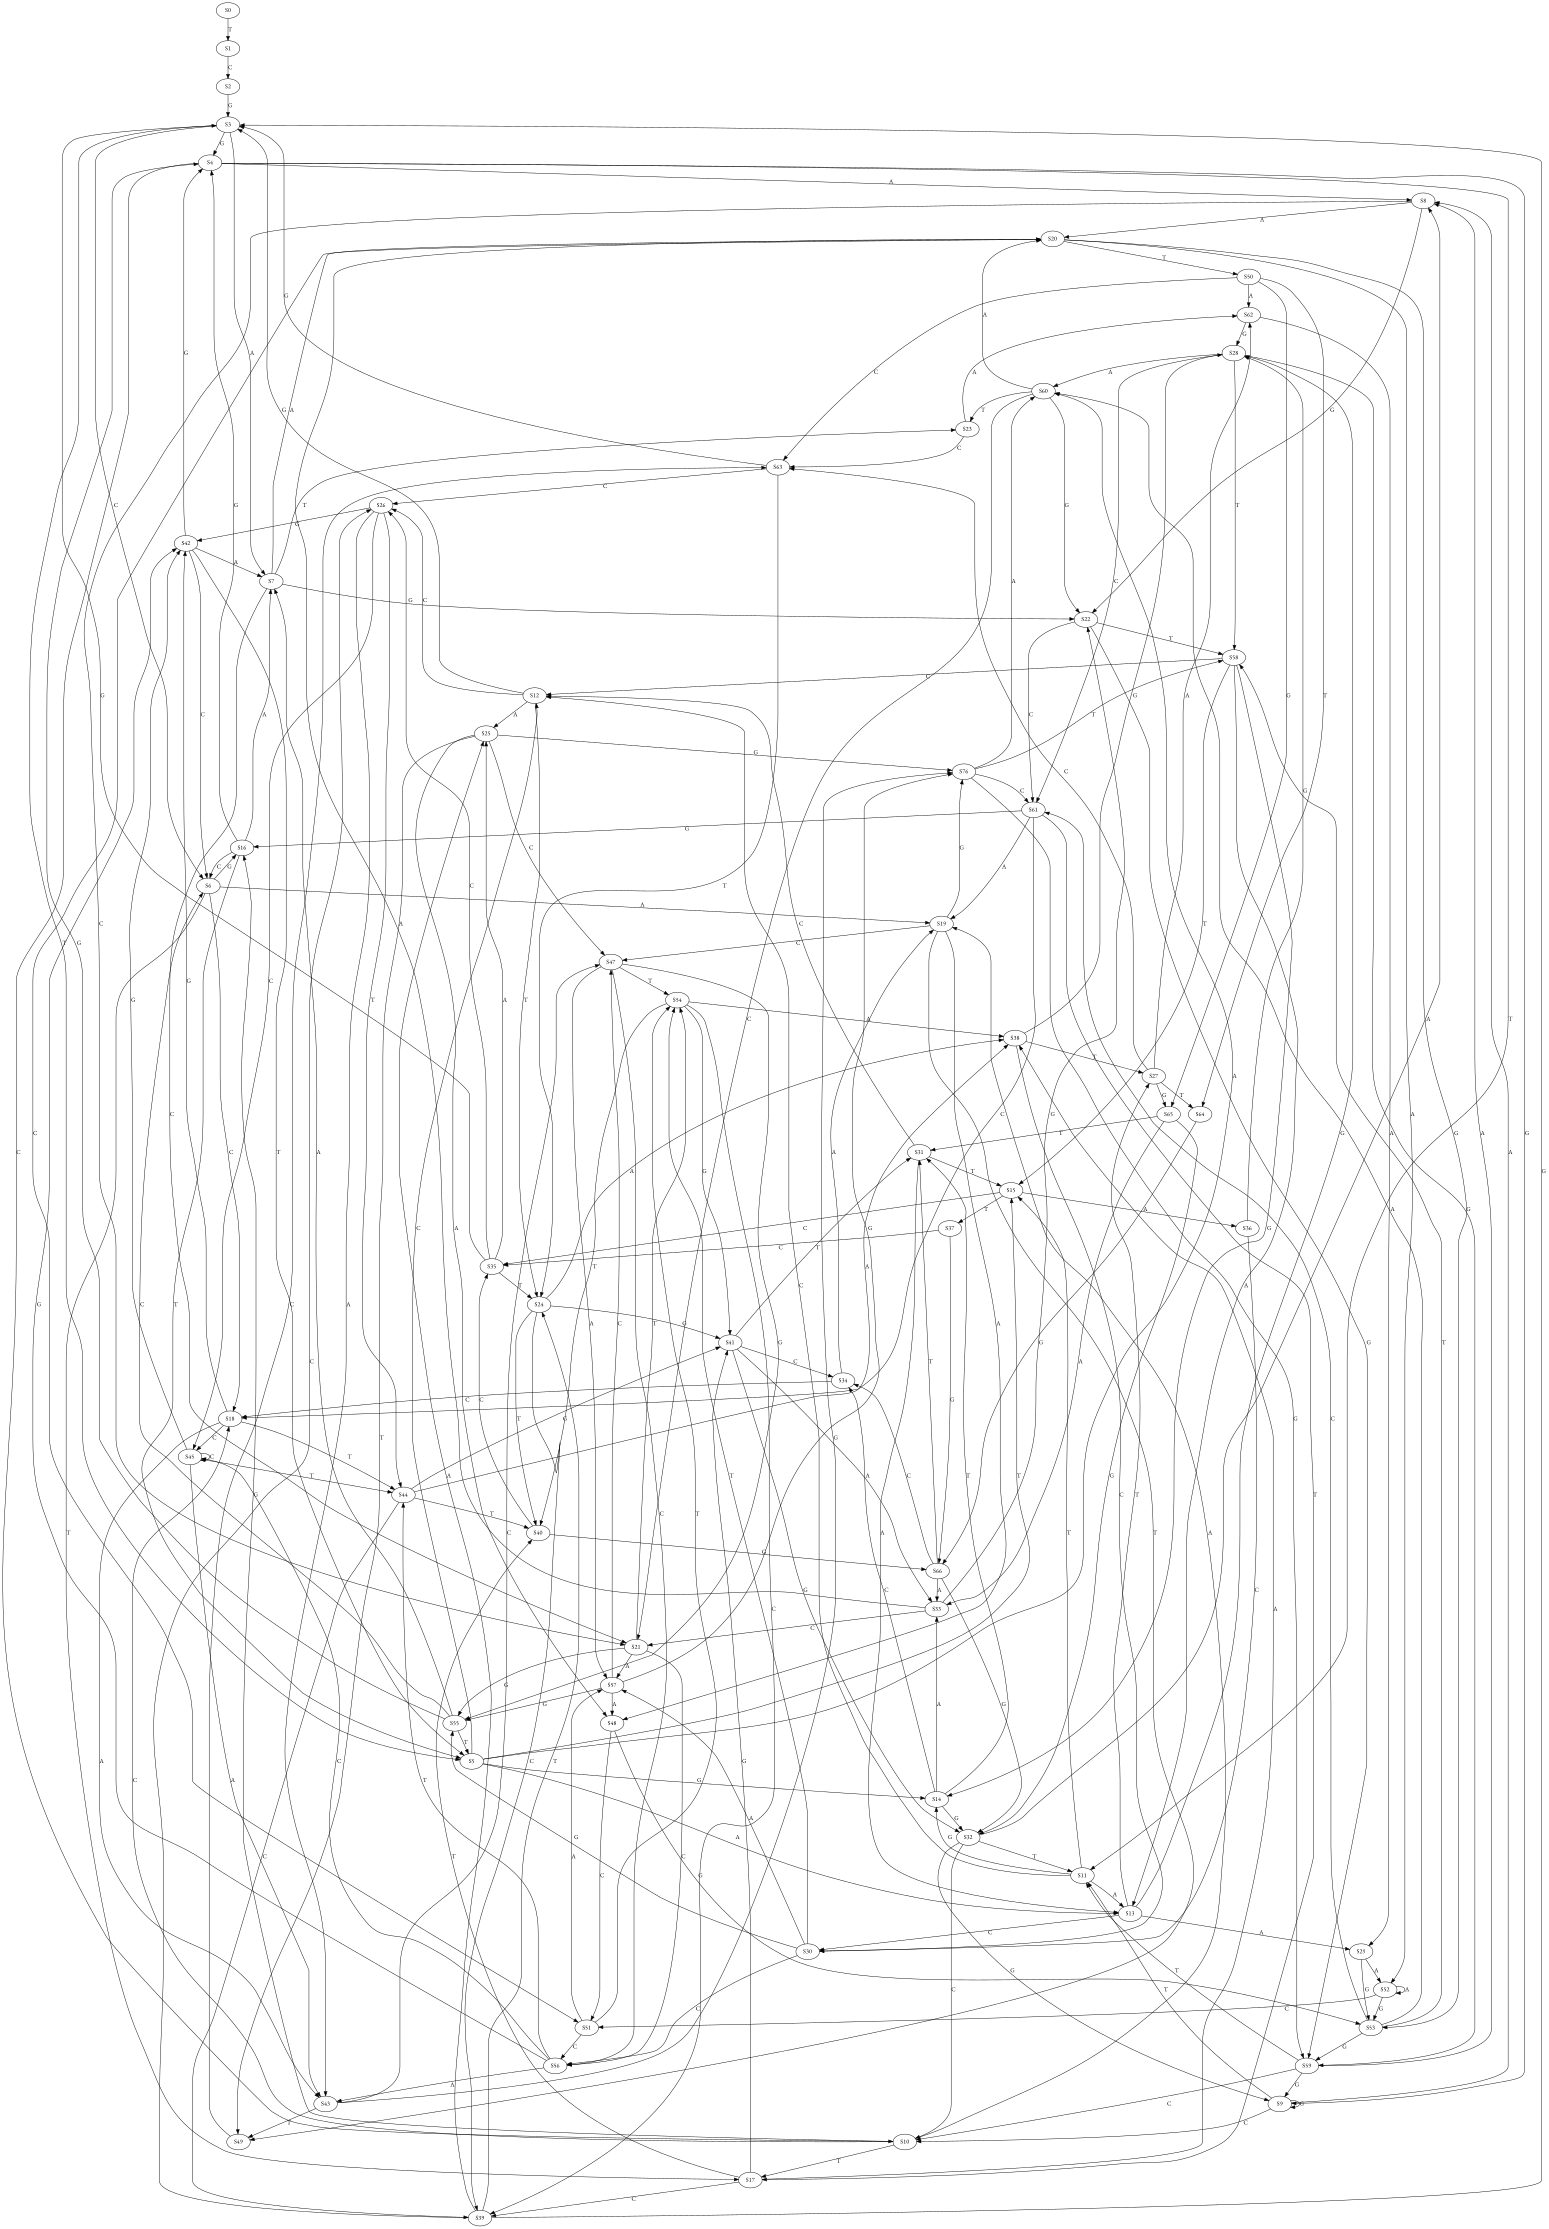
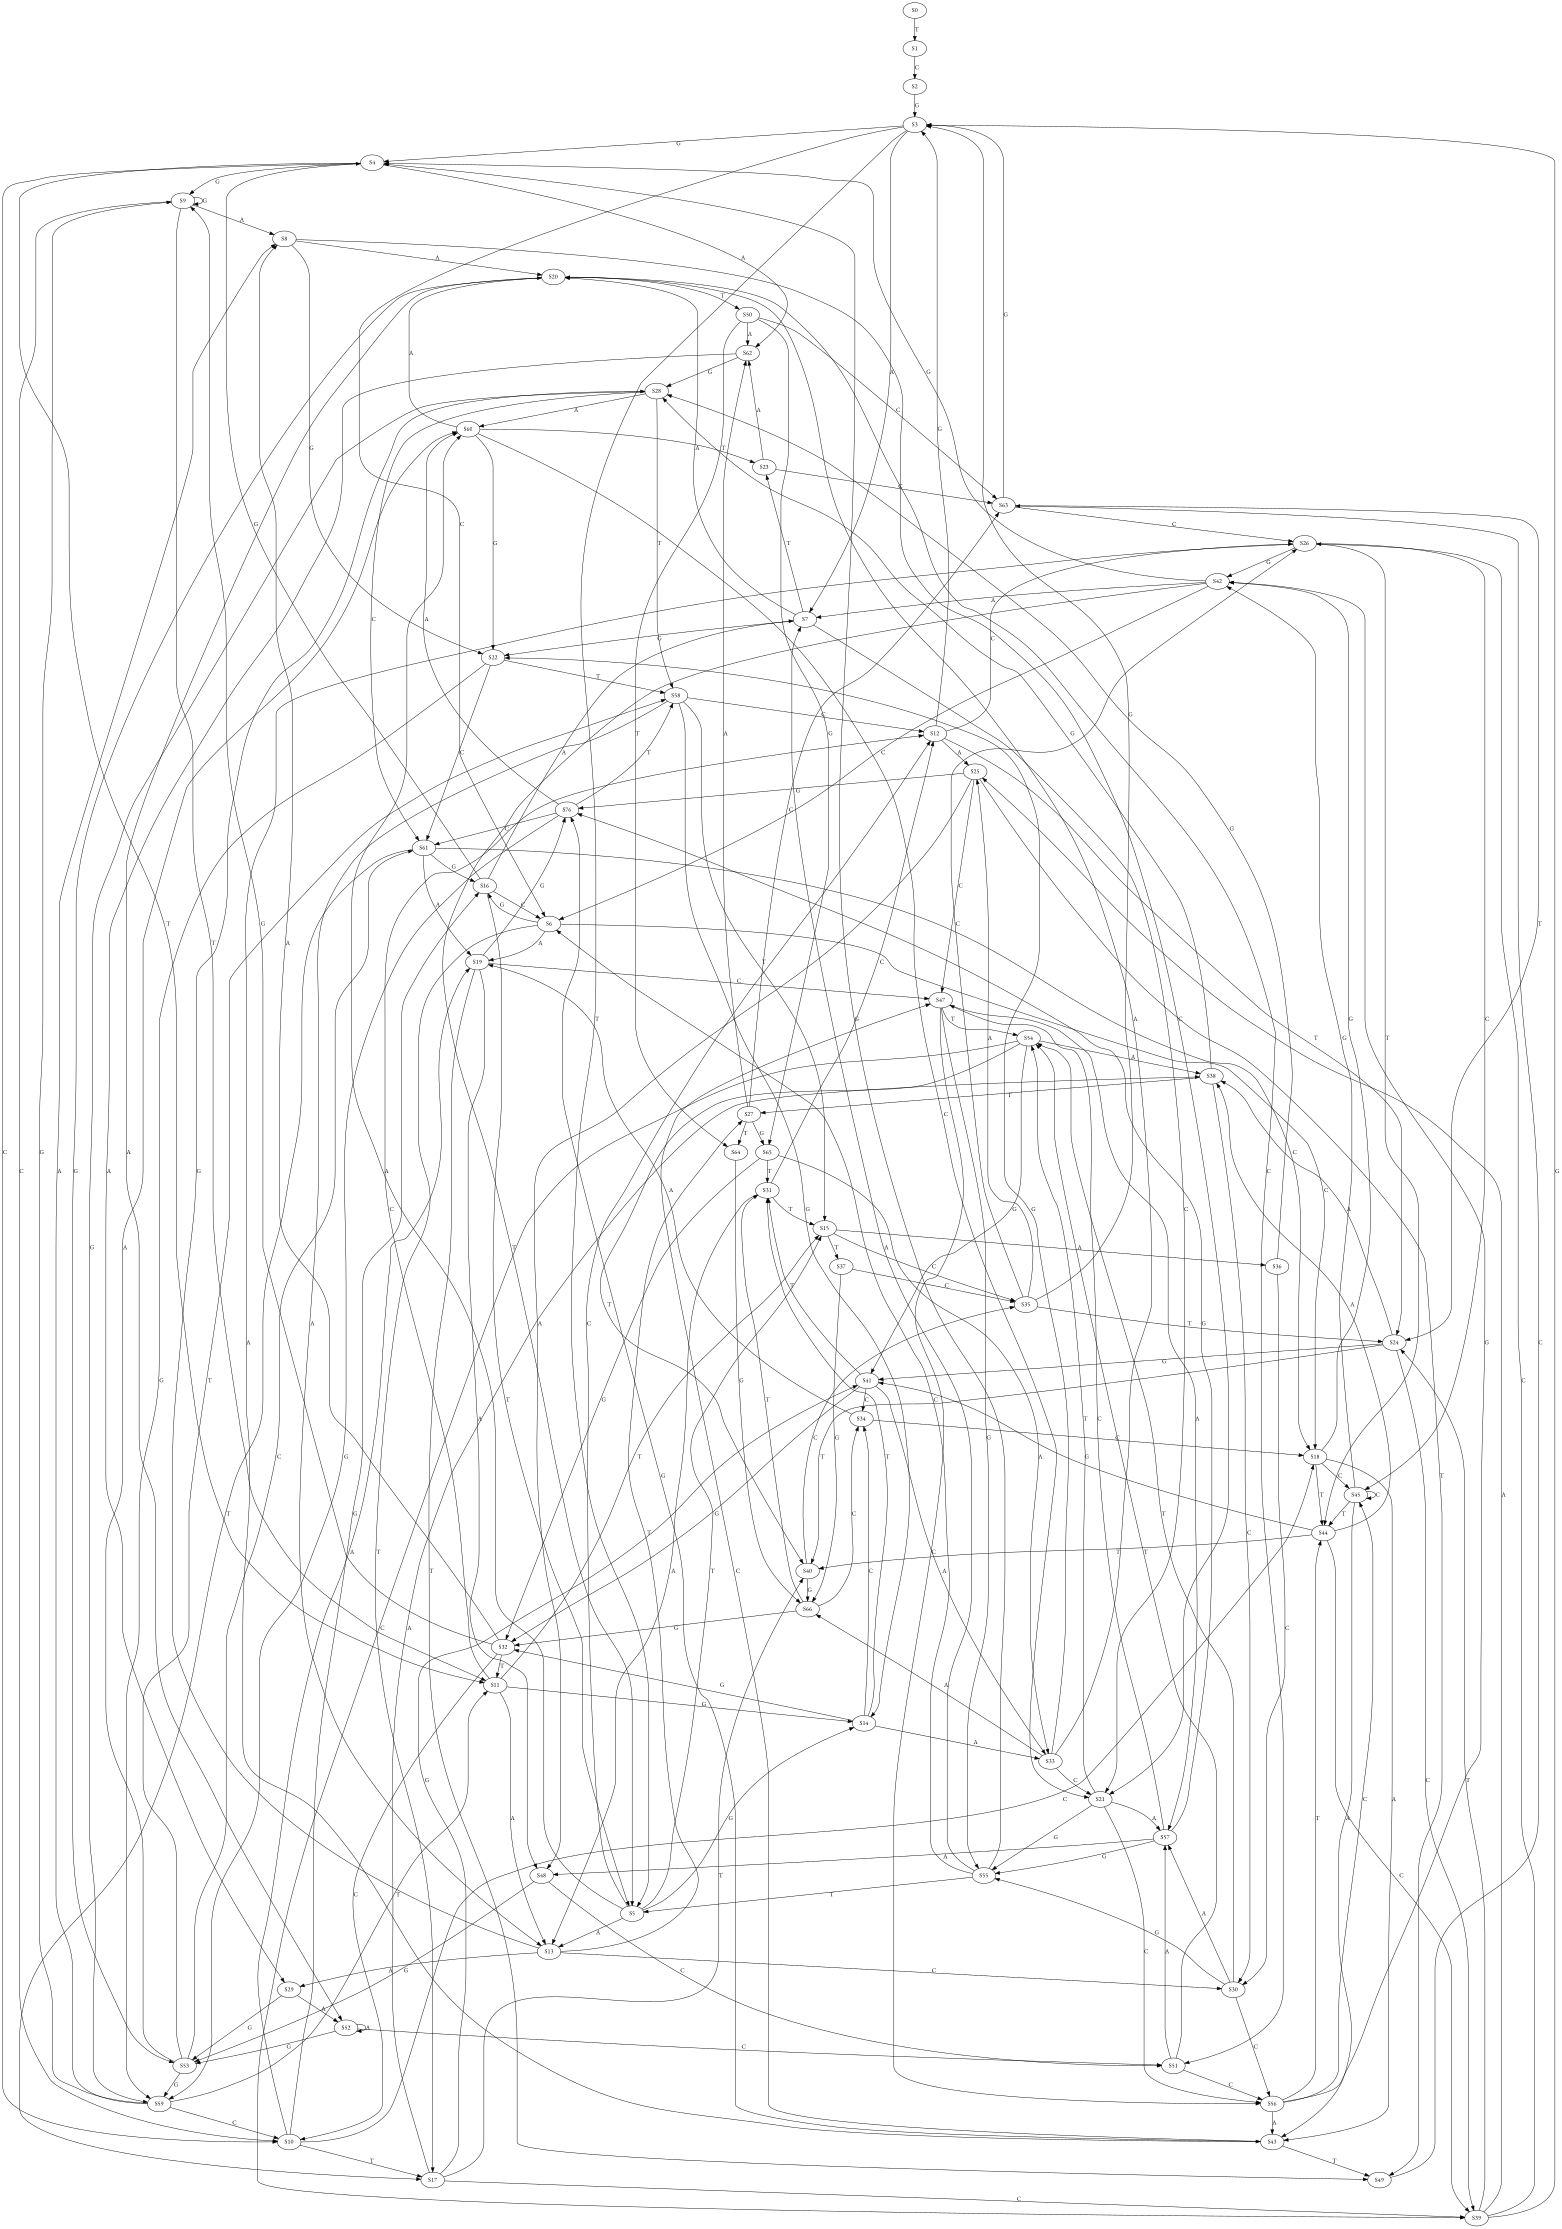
(814, 182) -> (622, 216)
(937, 1588) -> (938, 1688)
